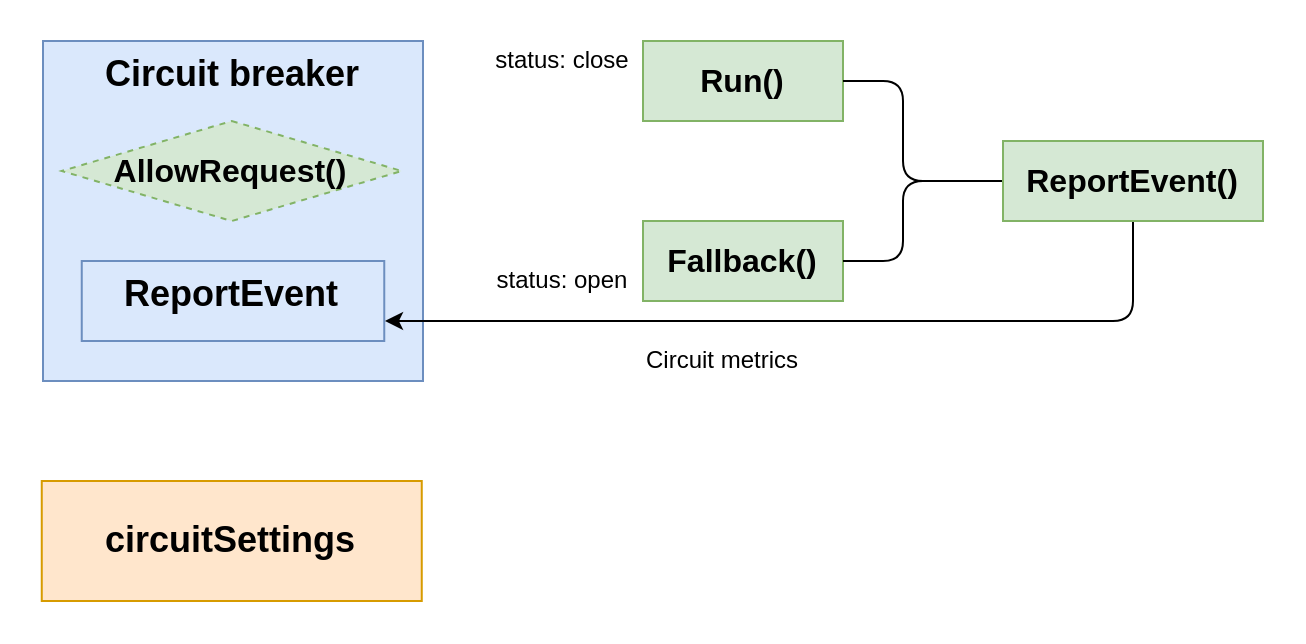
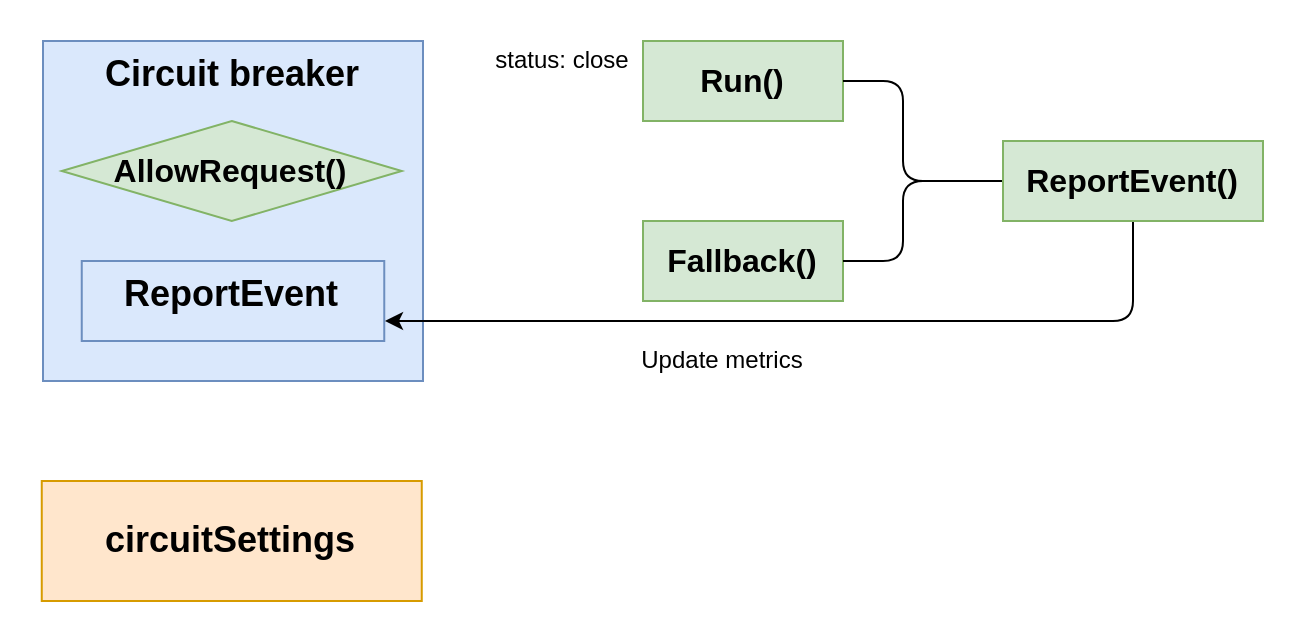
(232, 171) -> (232, 171)
(563, 281) -> none
(723, 361) -> (723, 361)
